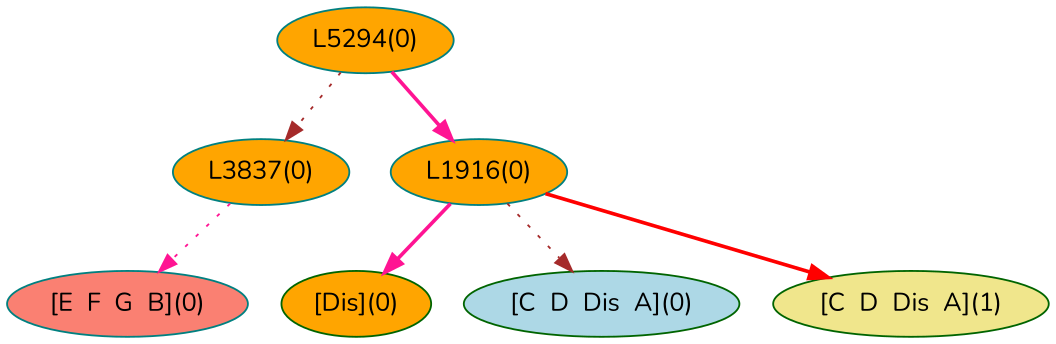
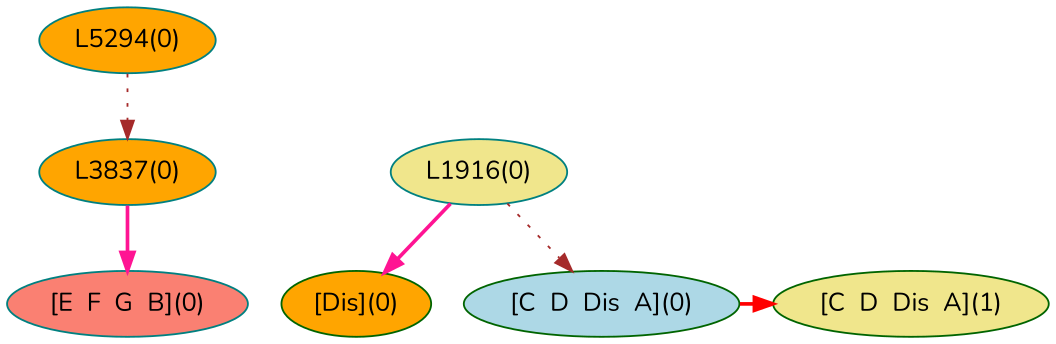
(416, 99) -> none
(479, 172) -> (479, 172)
(201, 231) -> (127, 229)
(678, 233) -> (747, 304)
